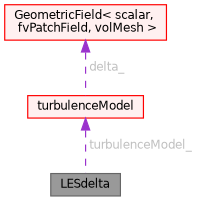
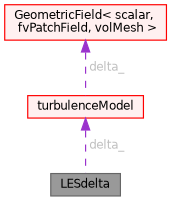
(139, 146) -> (106, 146)
